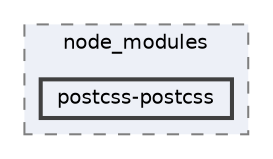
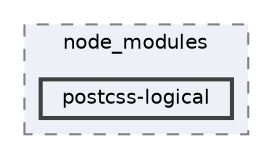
(136, 99) -> (136, 99)
